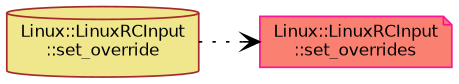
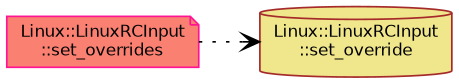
(221, 42) -> (221, 42)
